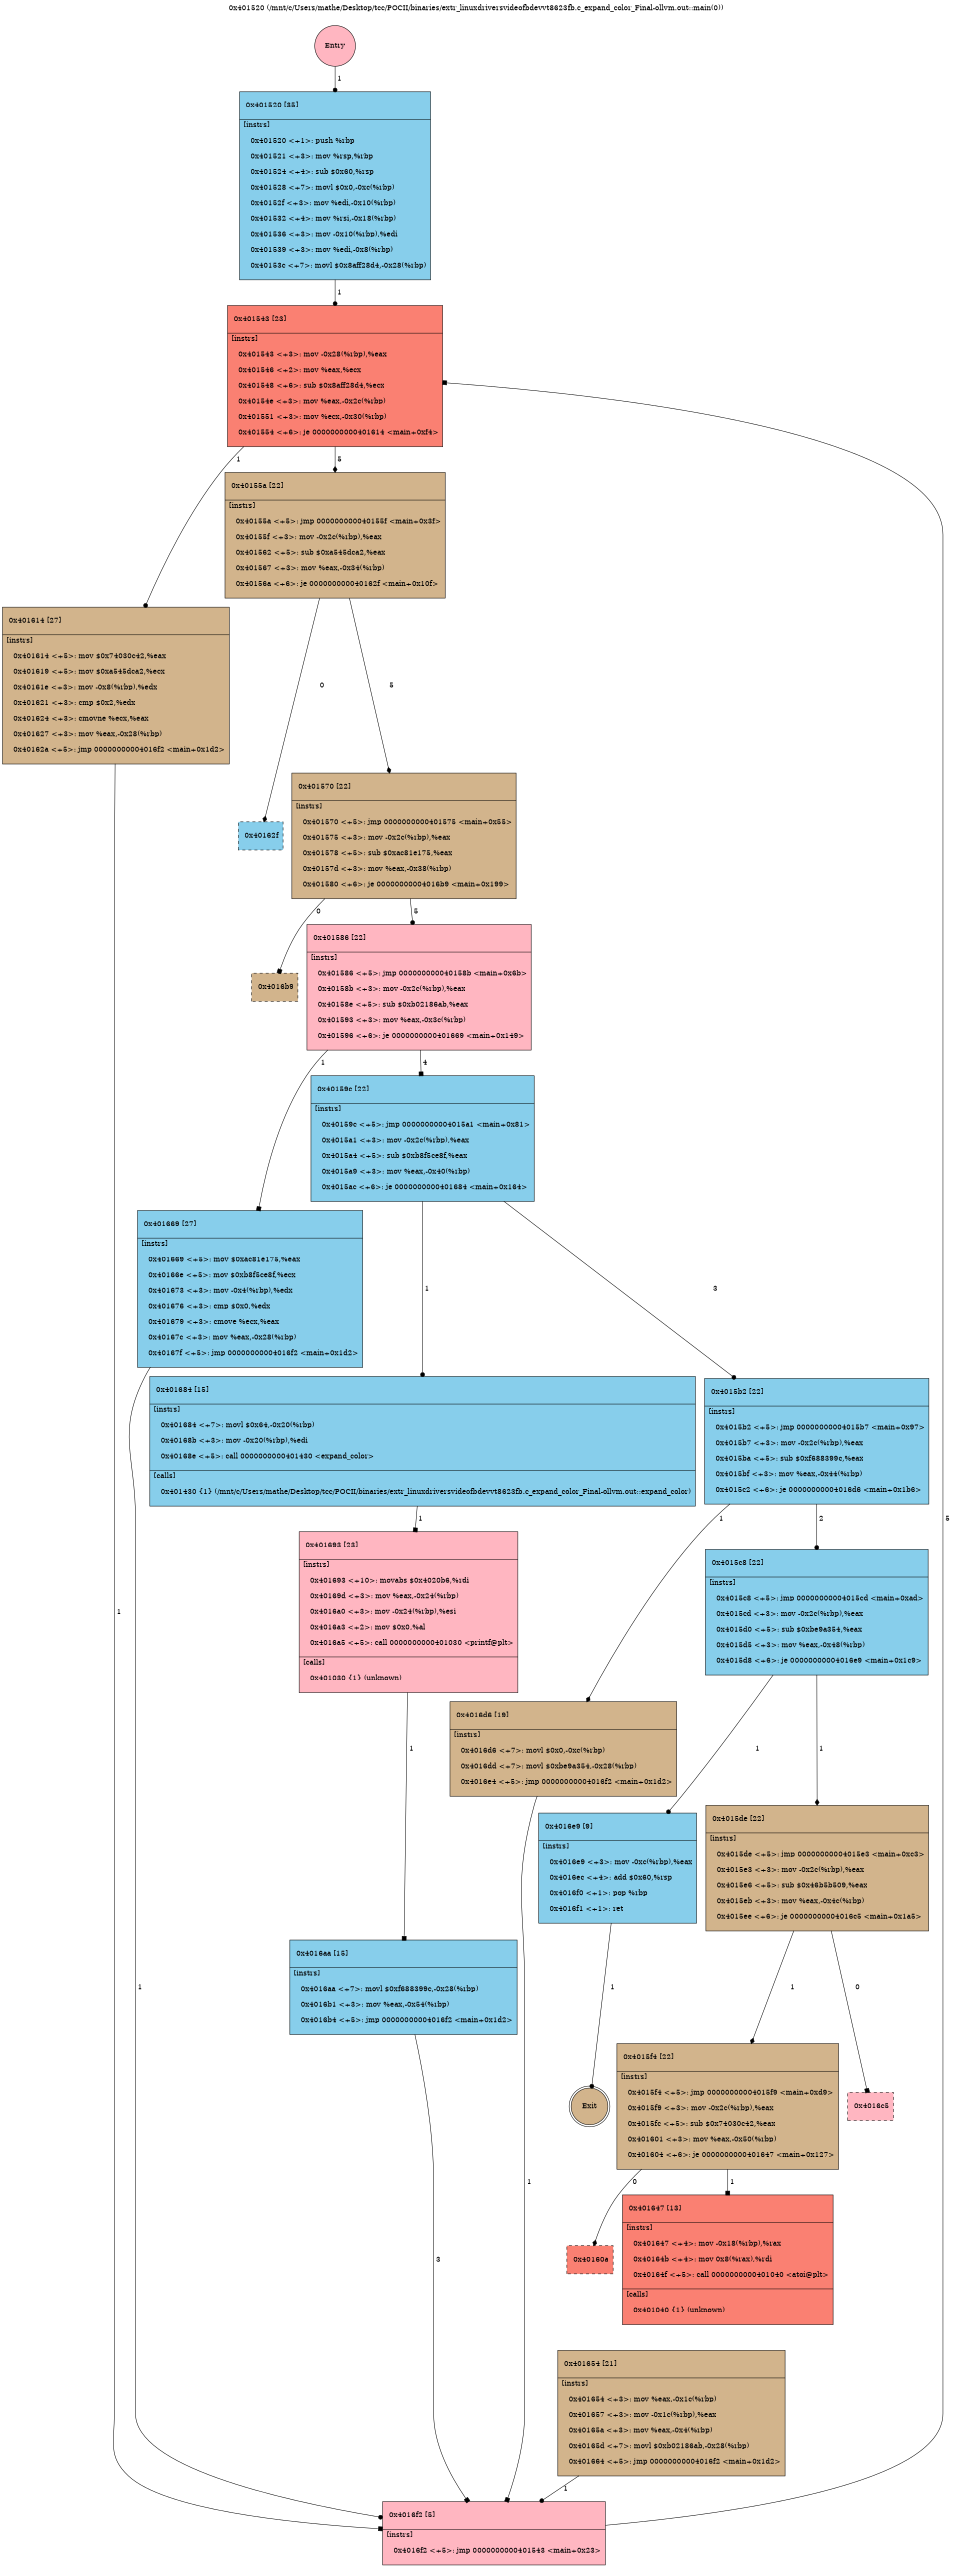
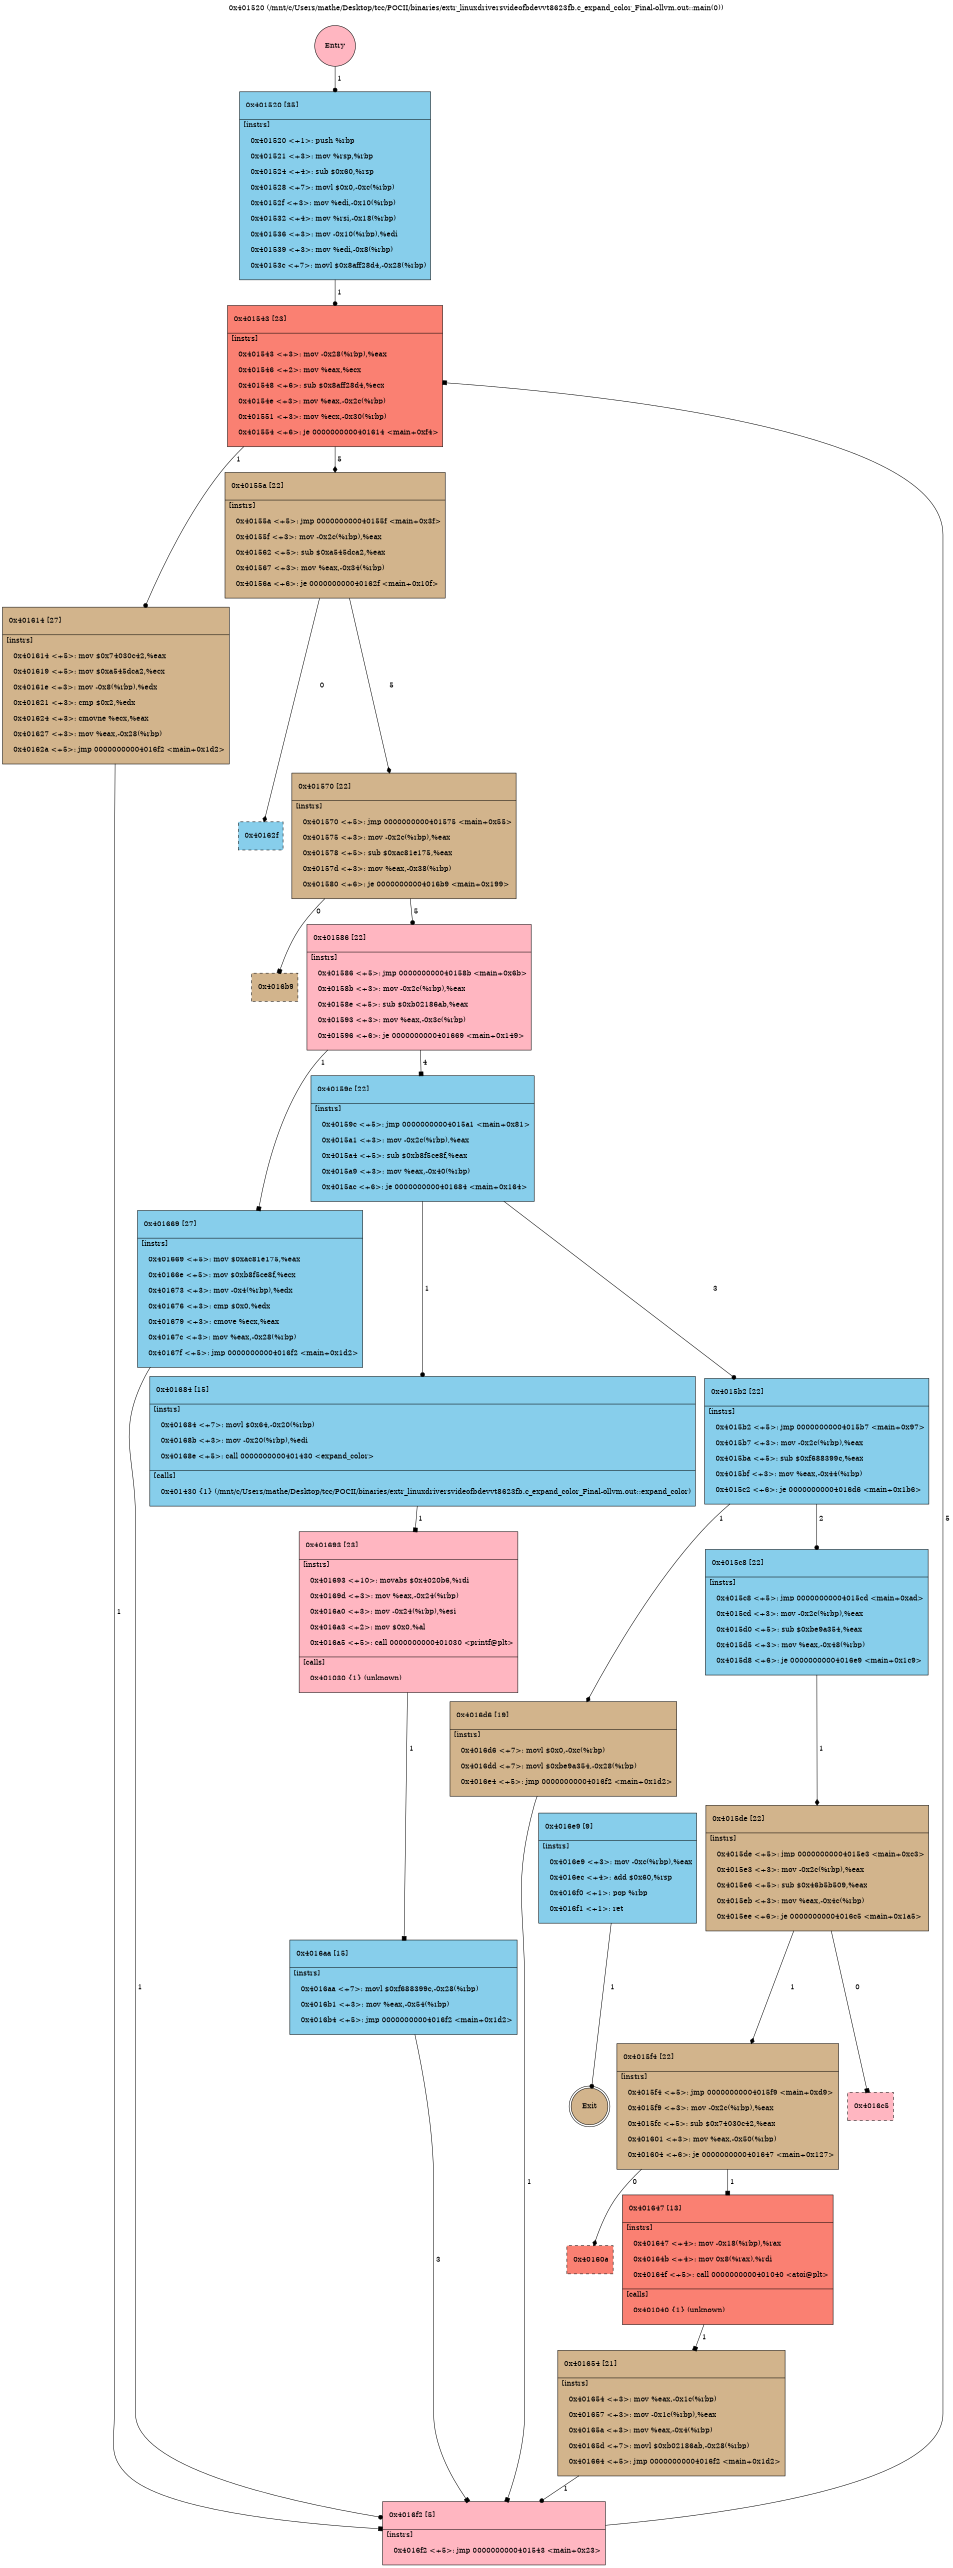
(723, 1744) -> none
none -> (700, 2335)
